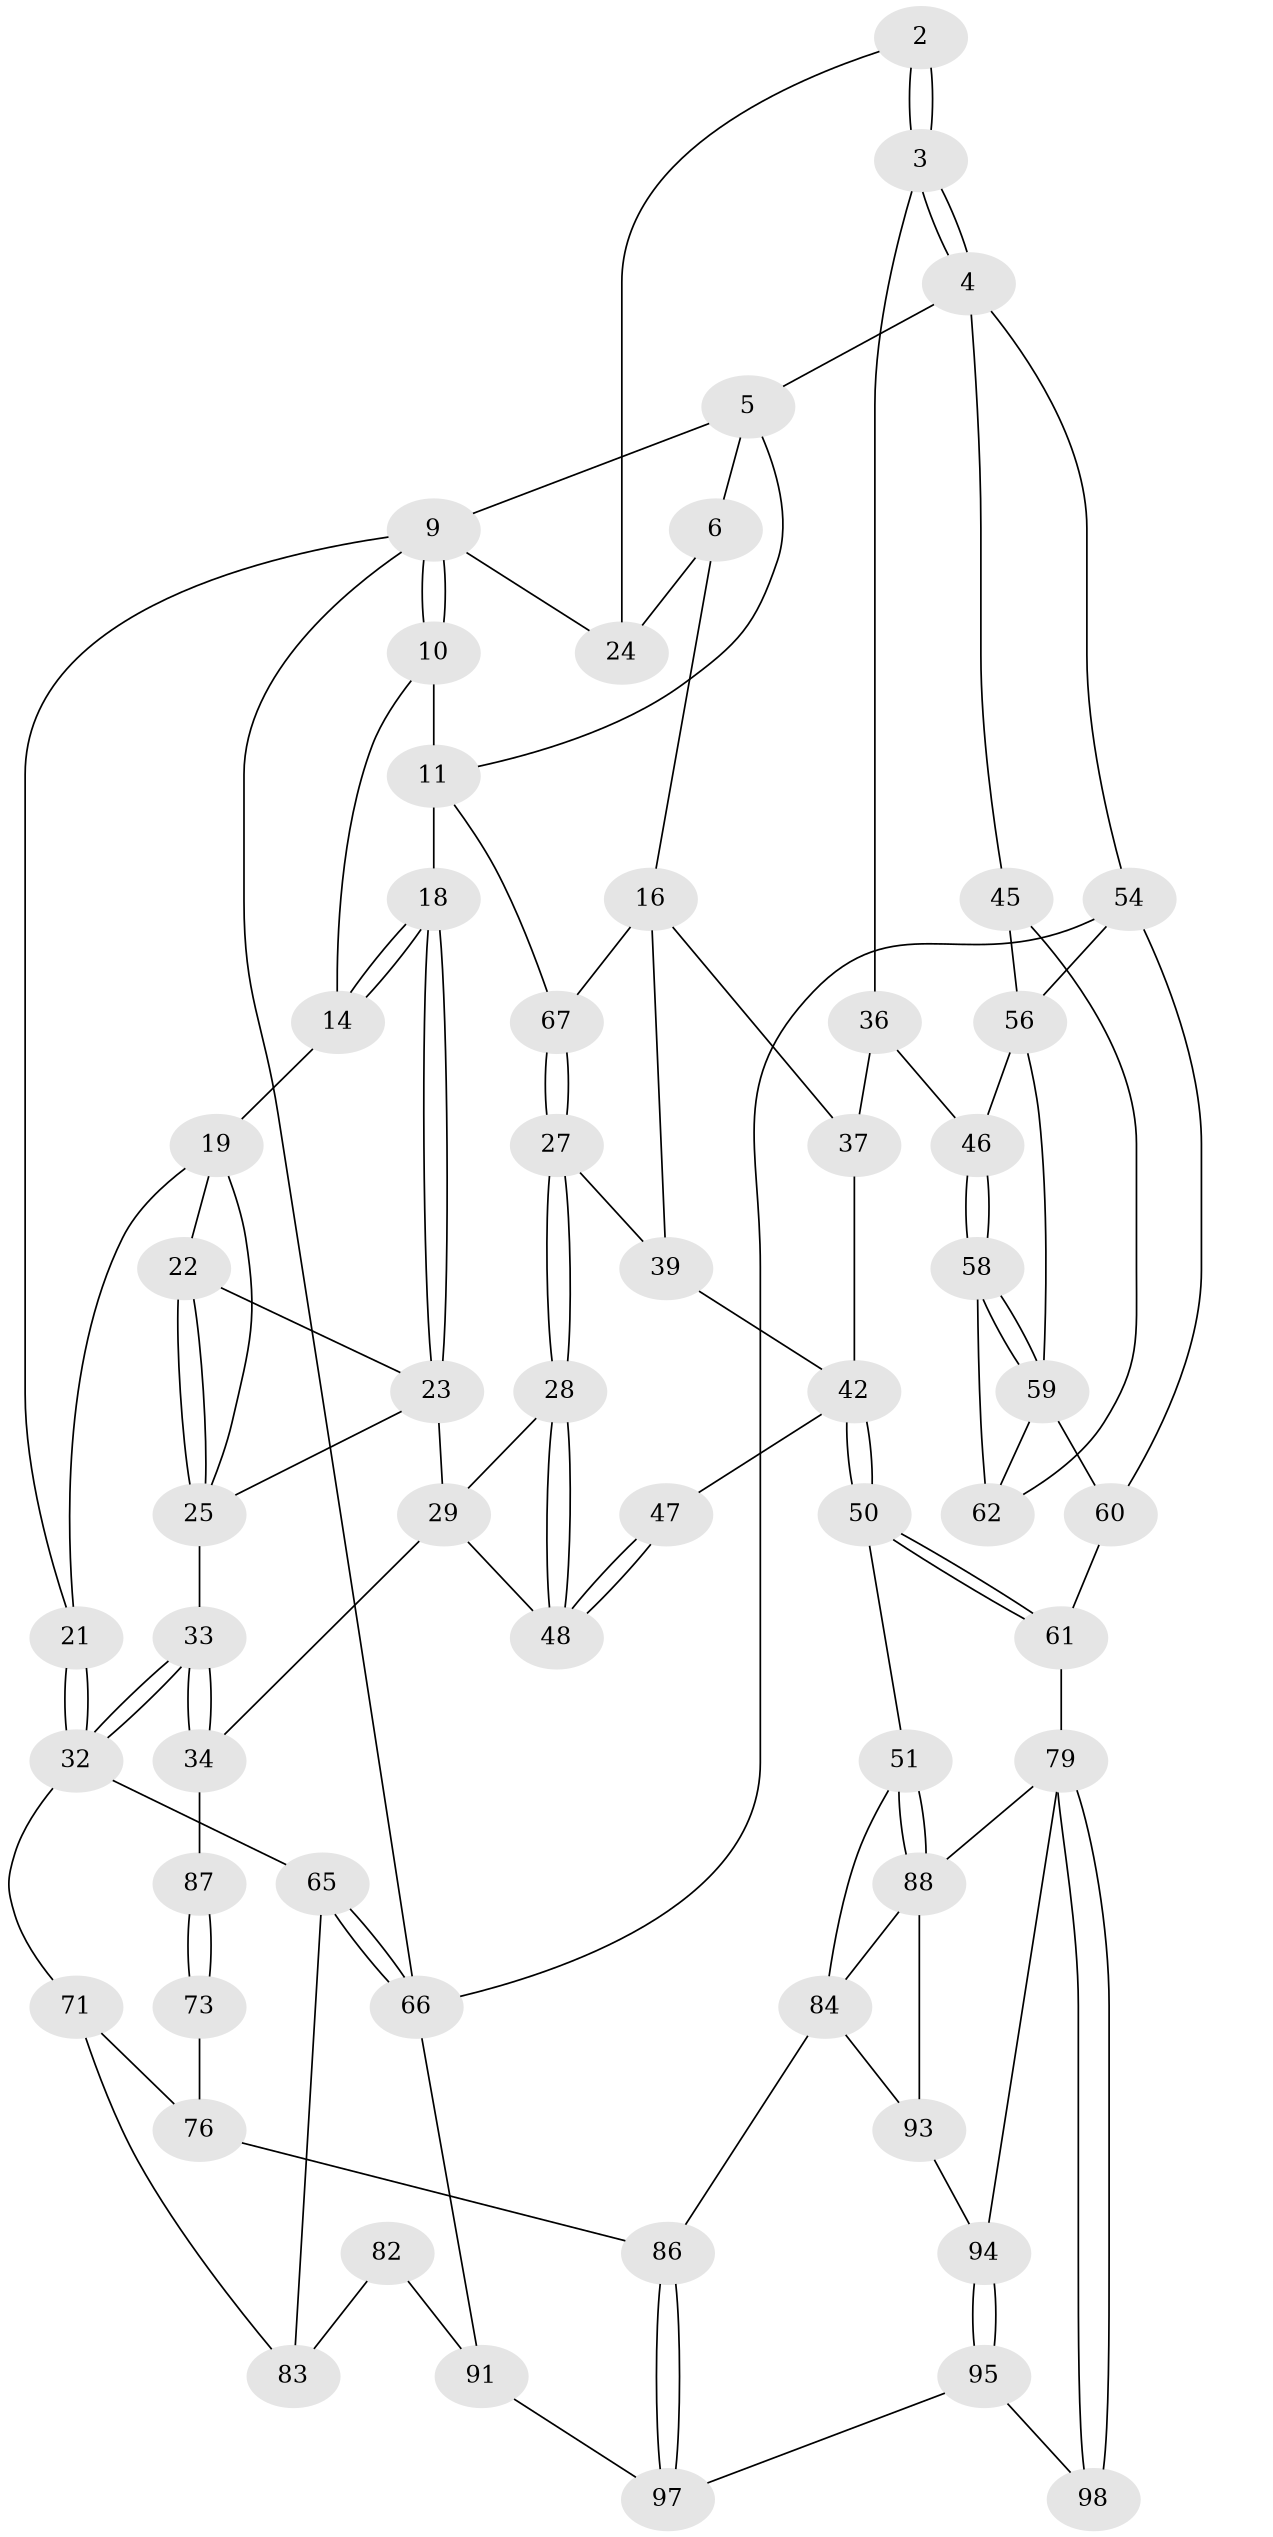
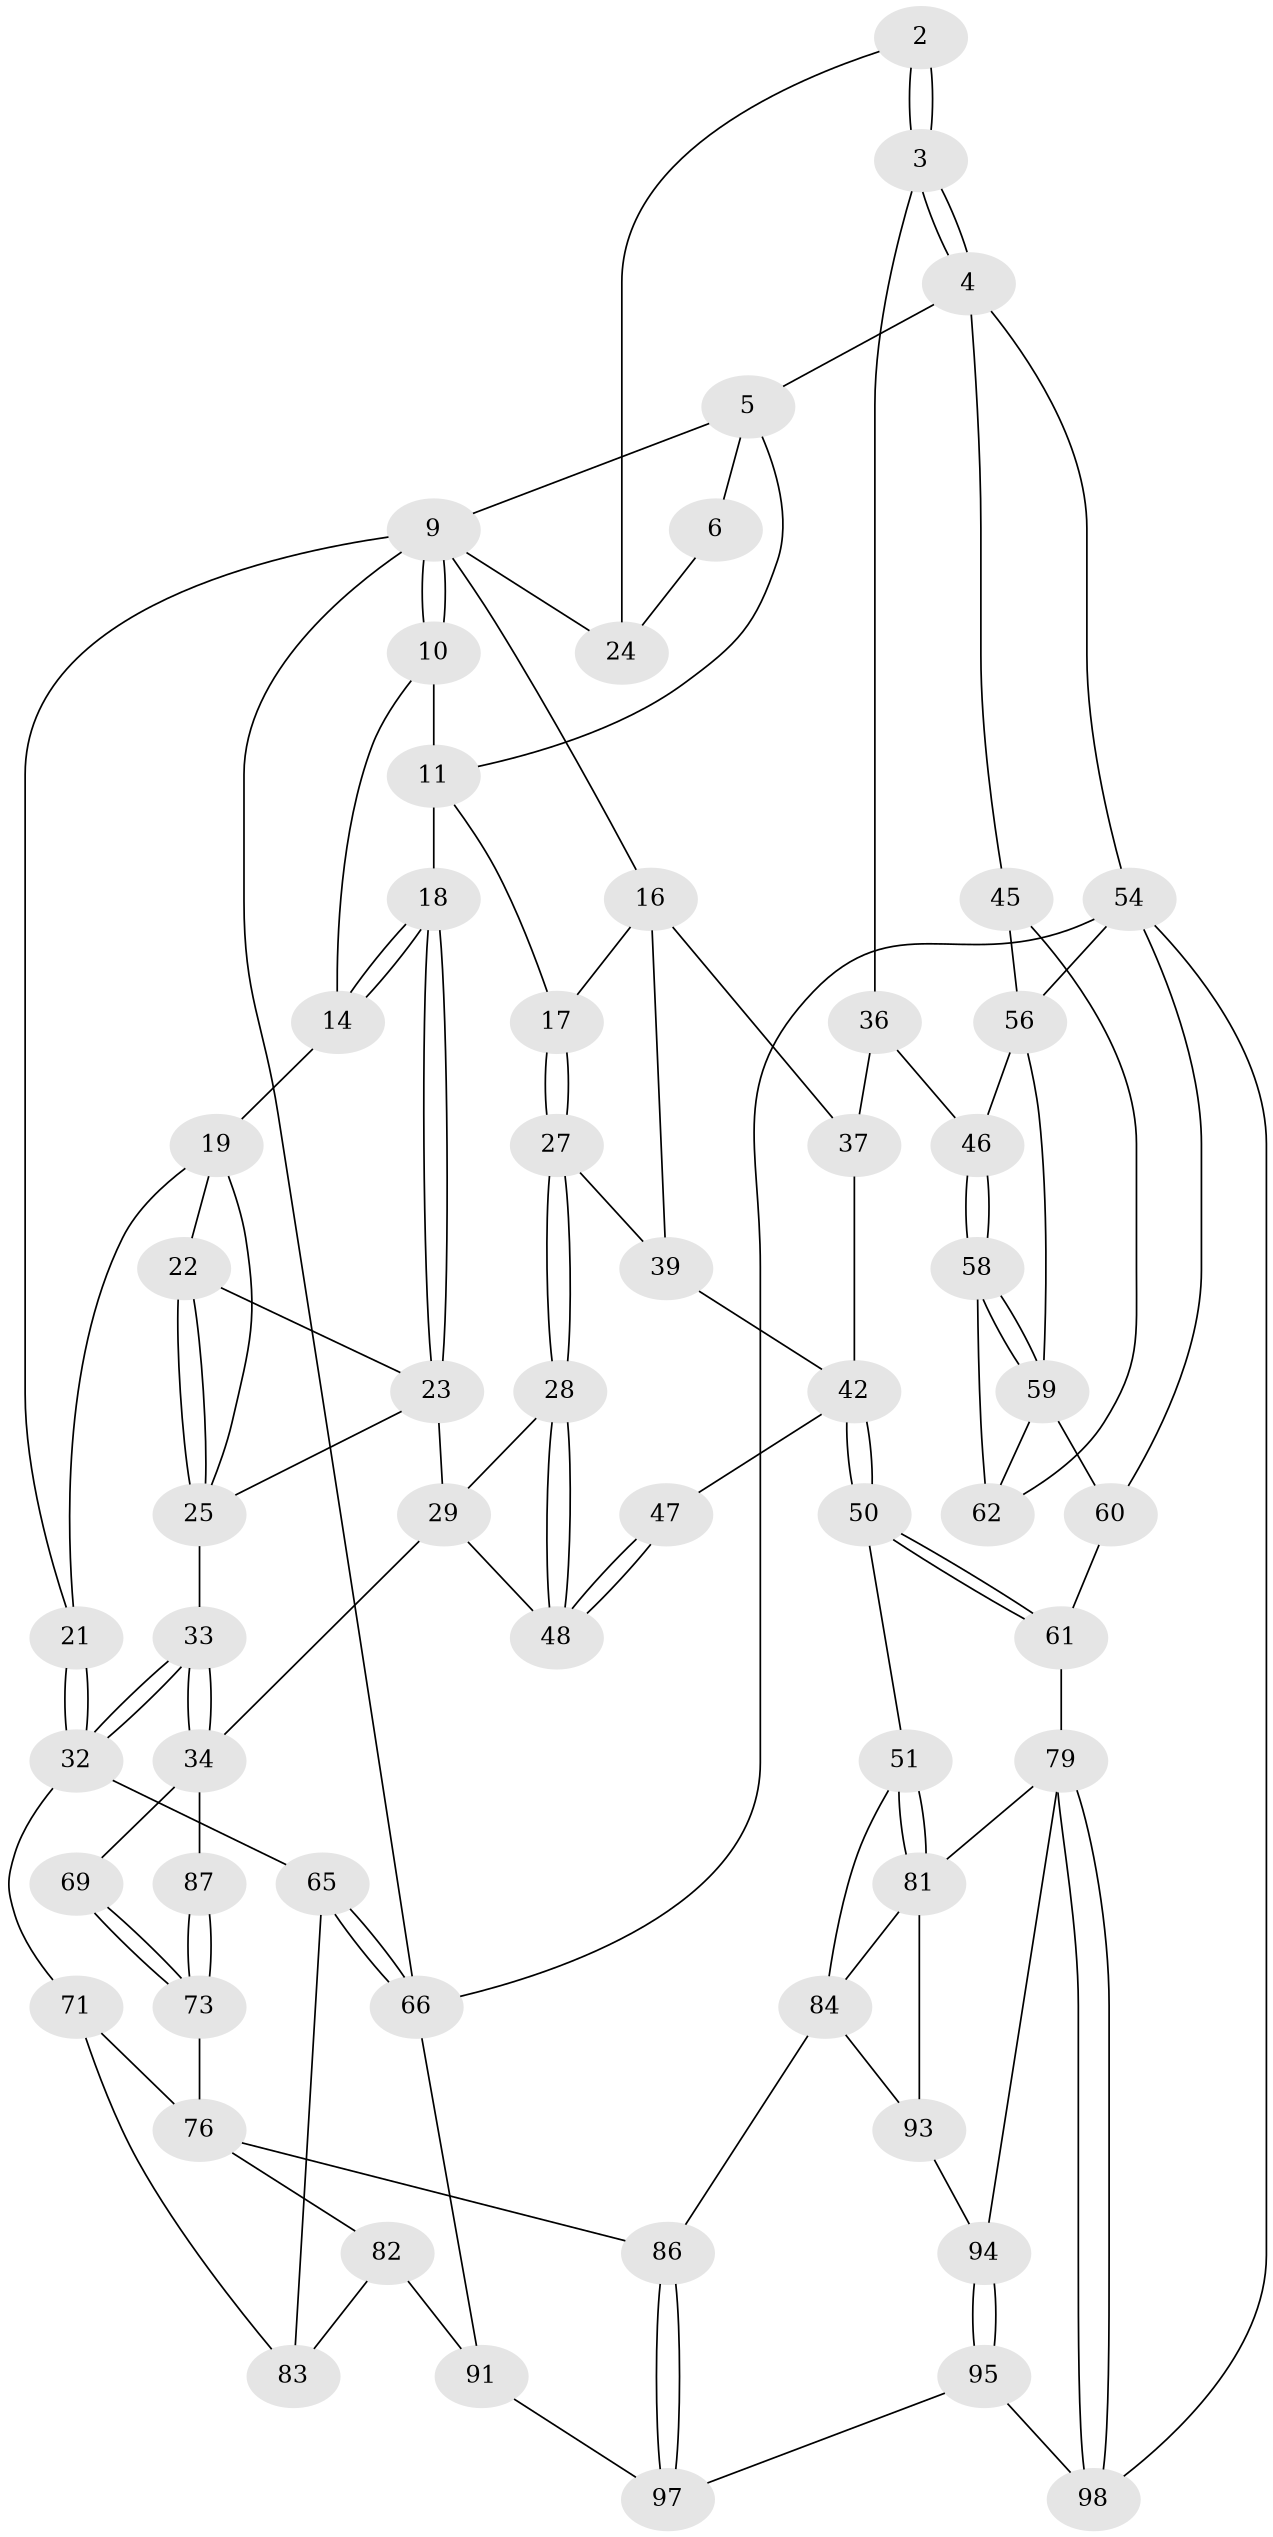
(683, 715) -> (548, 712)
(557, 1022) -> (557, 1022)
none -> (1266, 1710)
none -> (76, 1884)
(919, 1884) -> (919, 1884)
none -> (294, 2192)
